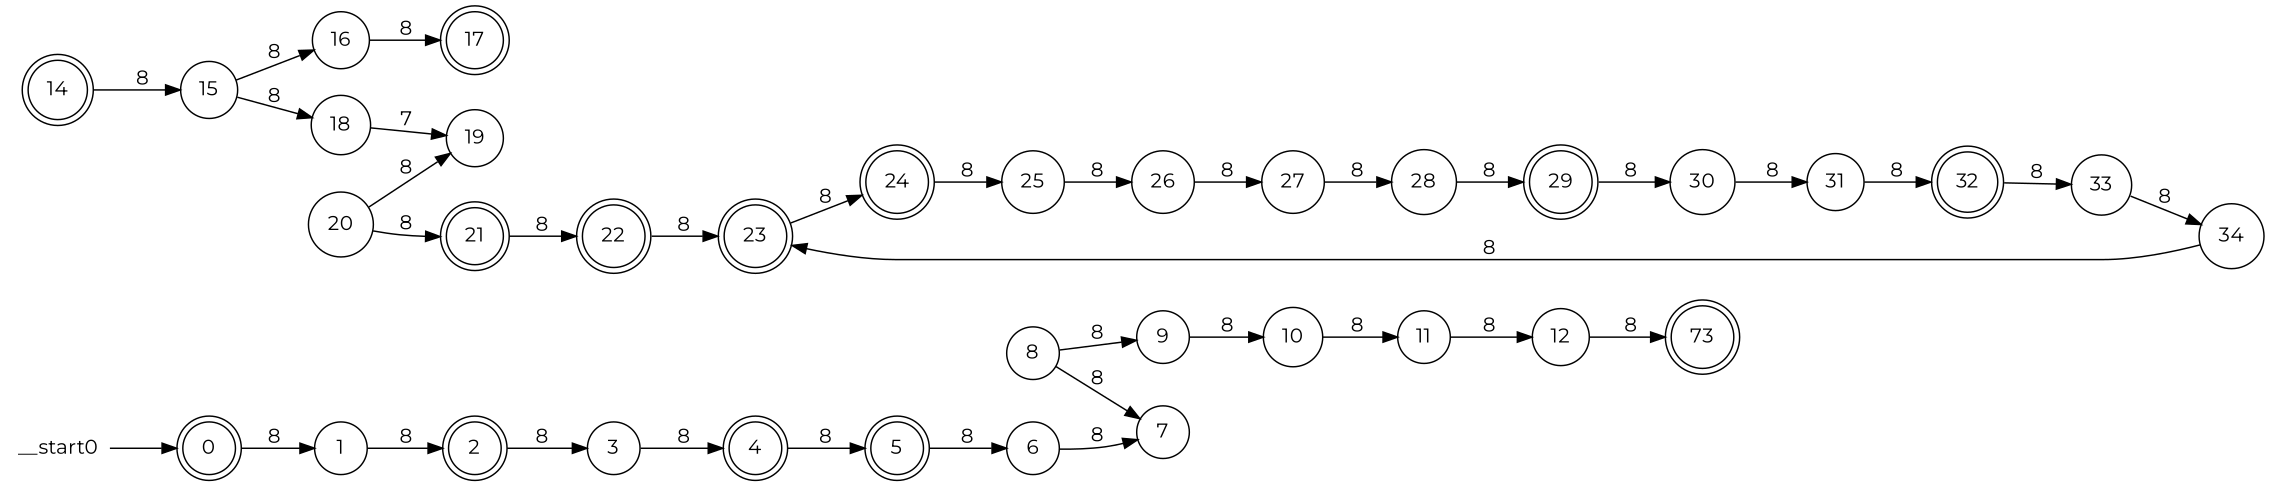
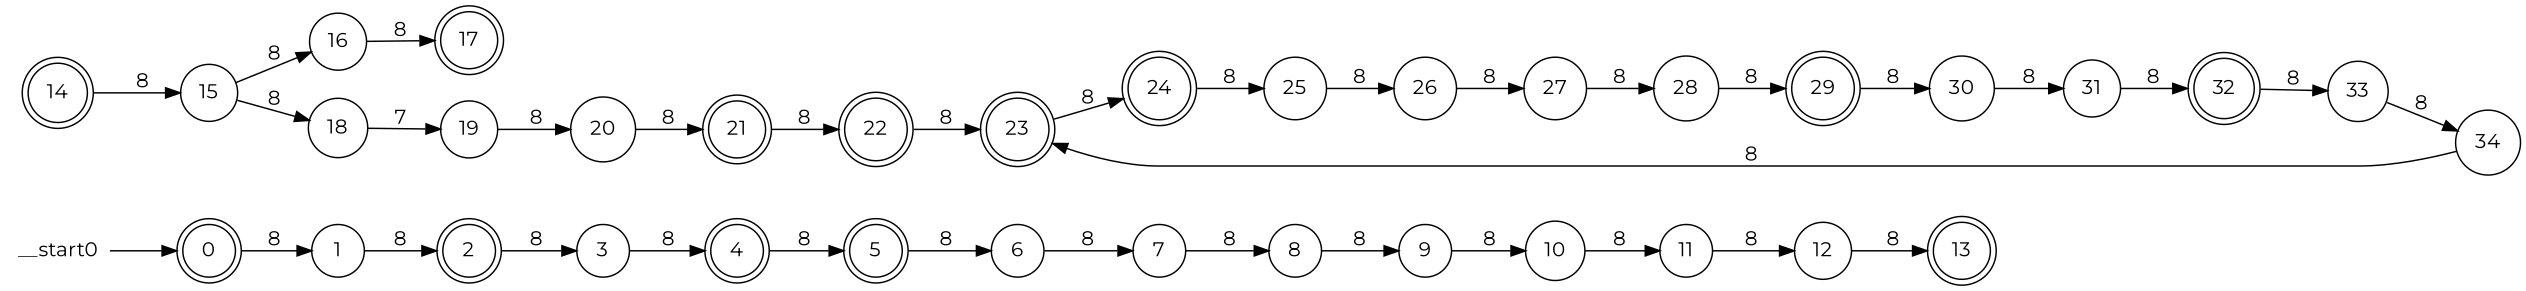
(403, 184) -> (527, 129)
(1702, 337) -> (1962, 251)
(1092, 389) -> (1220, 251)
